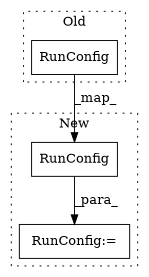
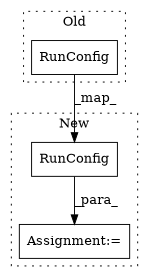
(75, 241) -> (75, 241)
